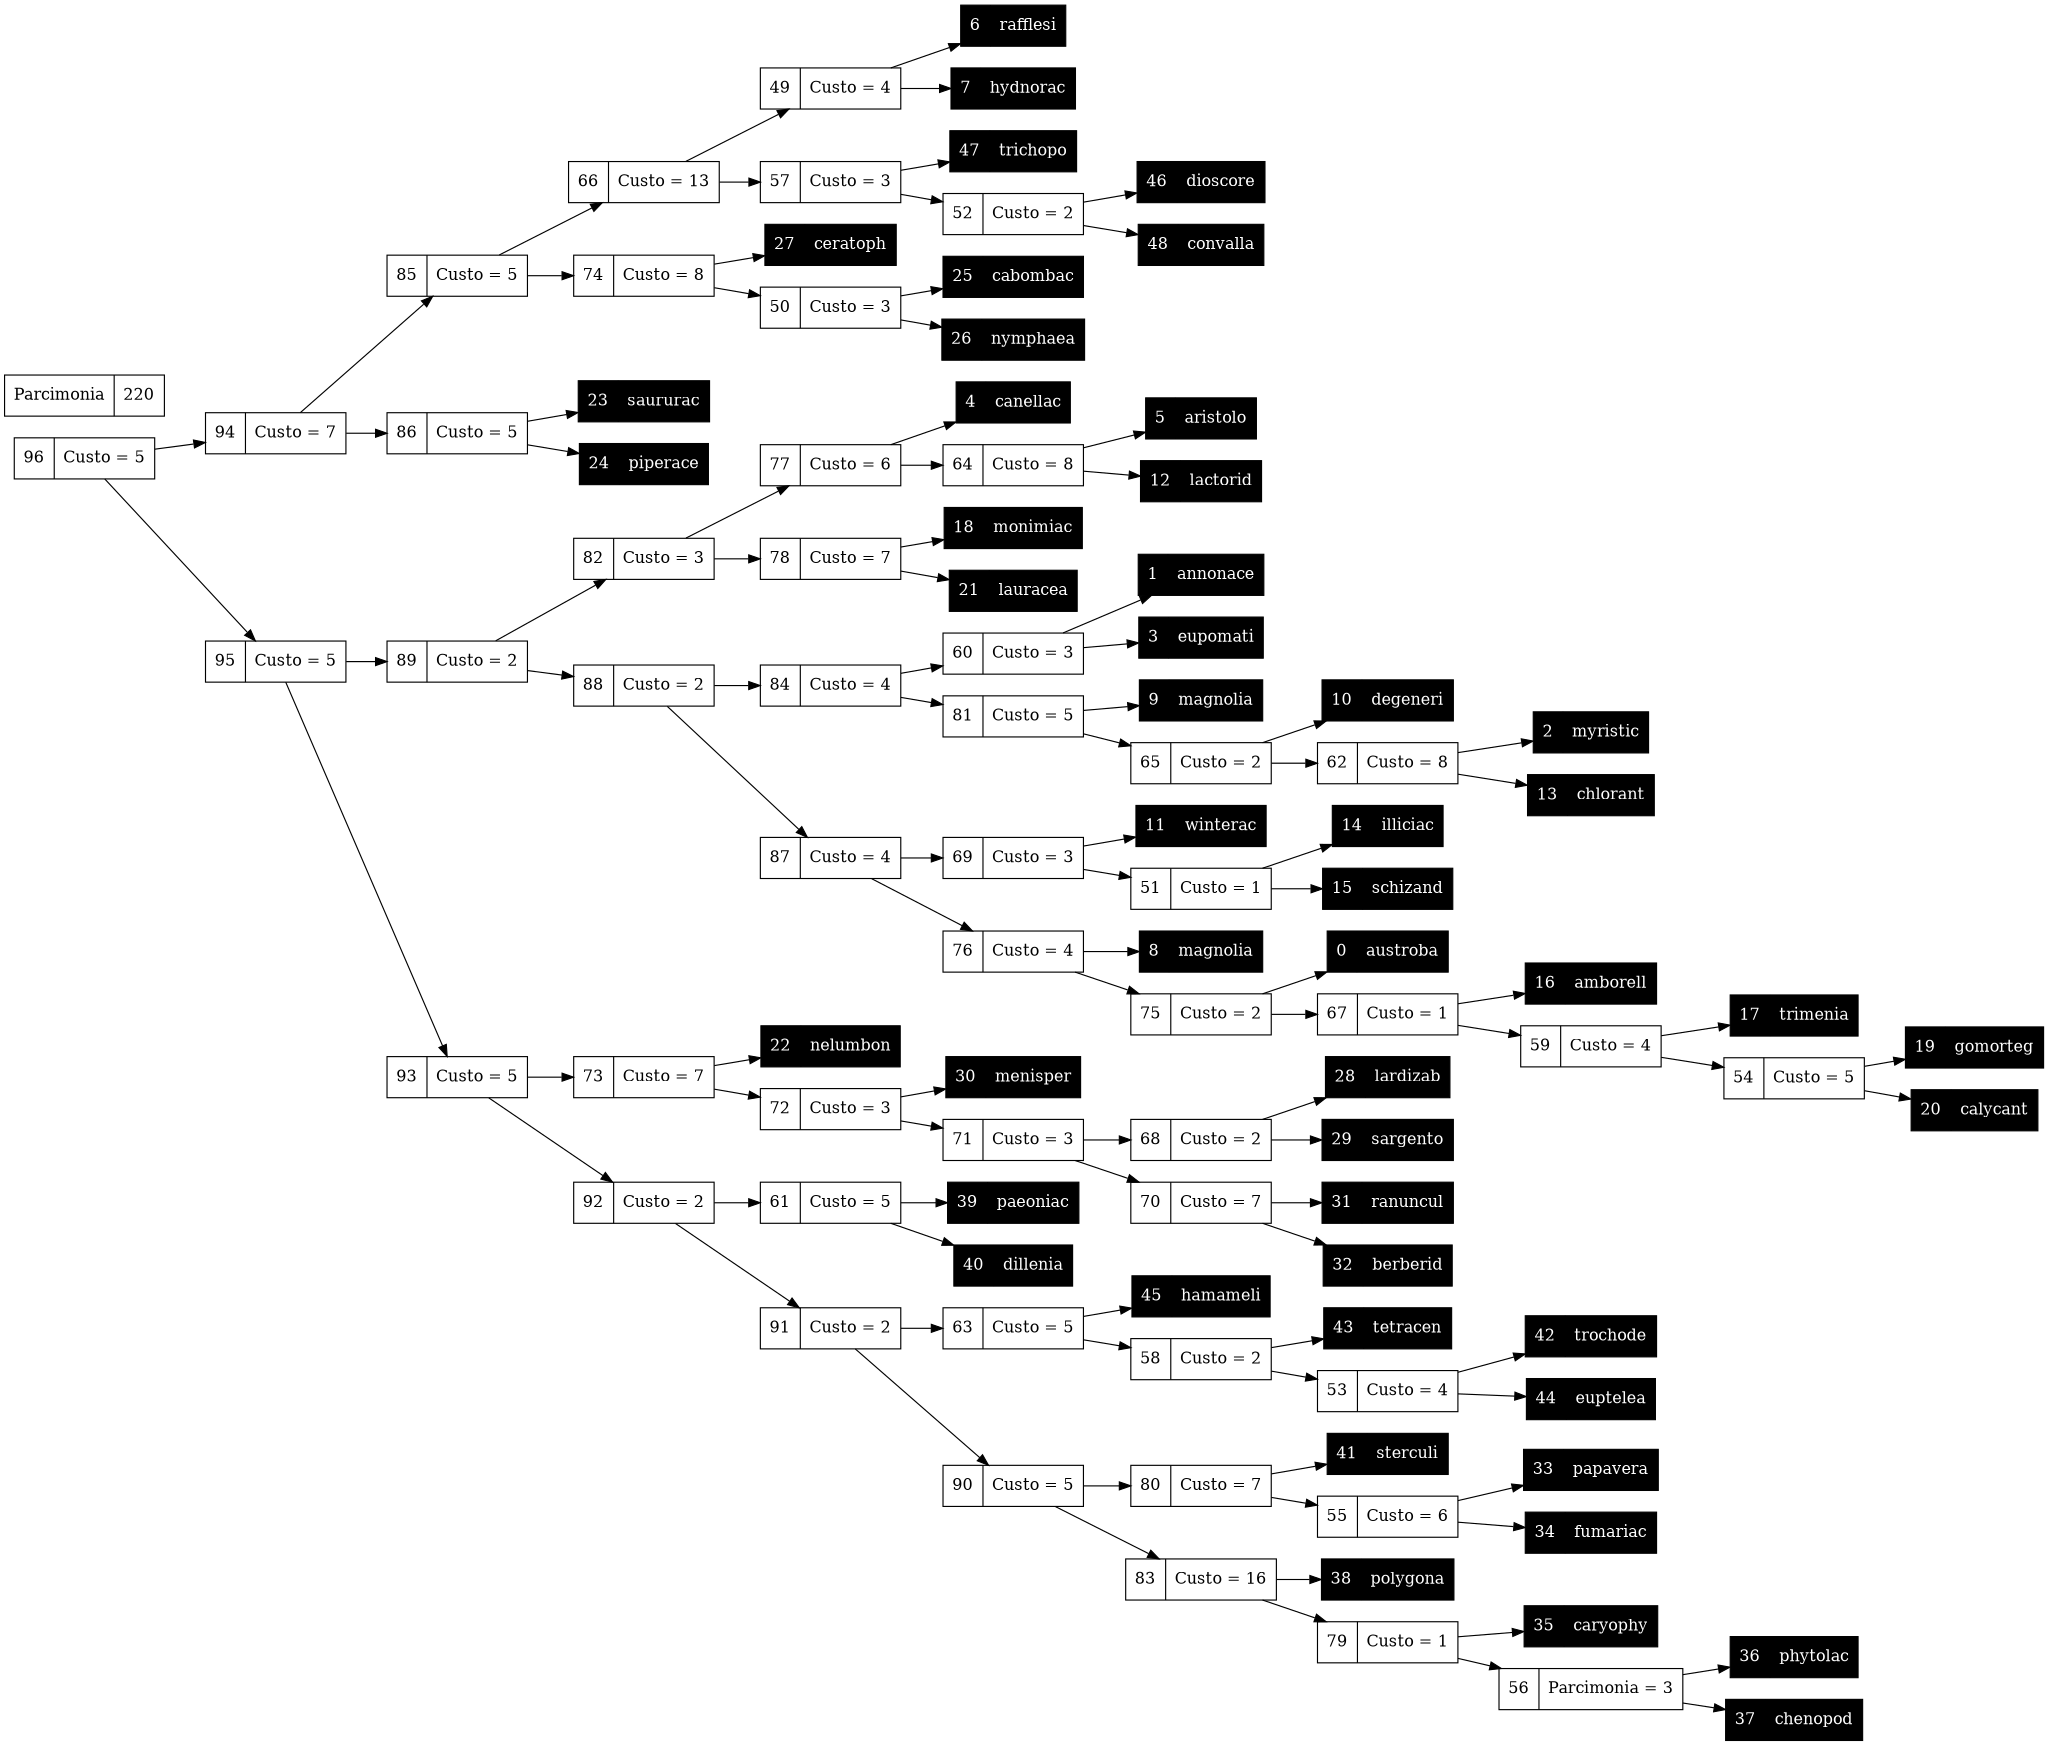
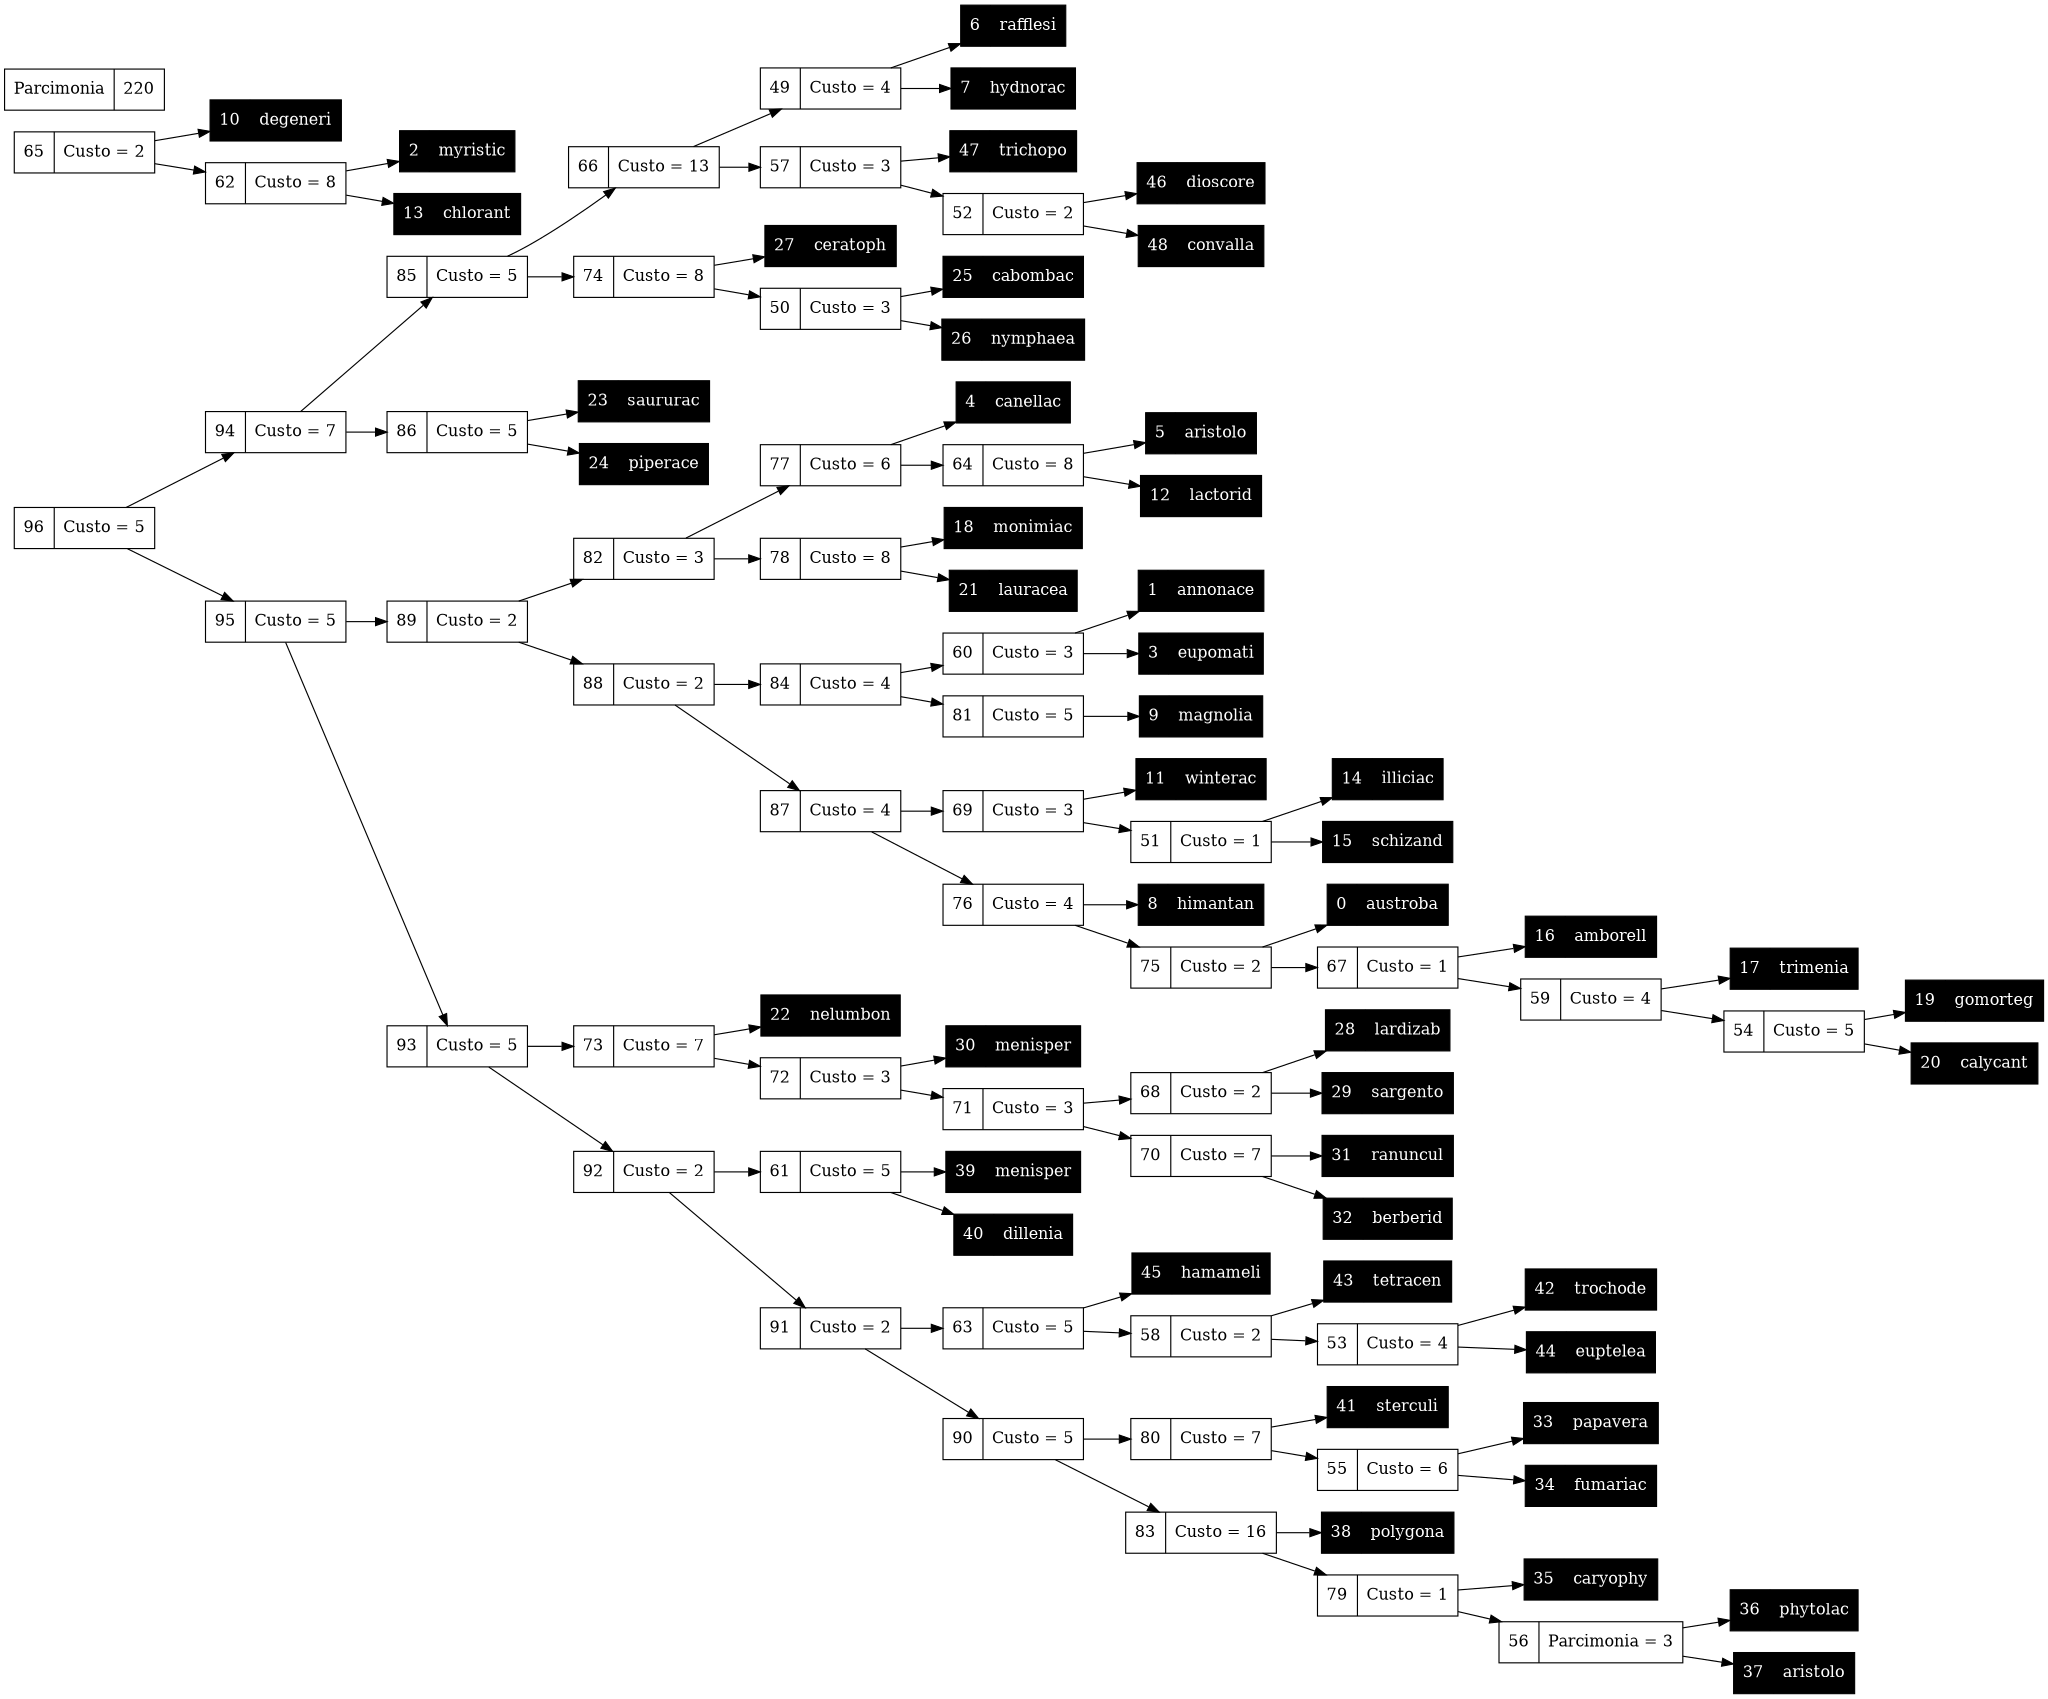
(851, 558) -> (851, 558)
(1101, 738) -> none
(1216, 951) -> (1216, 904)
(1033, 1202) -> (1033, 1171)
(1814, 1719) -> (1814, 1673)
